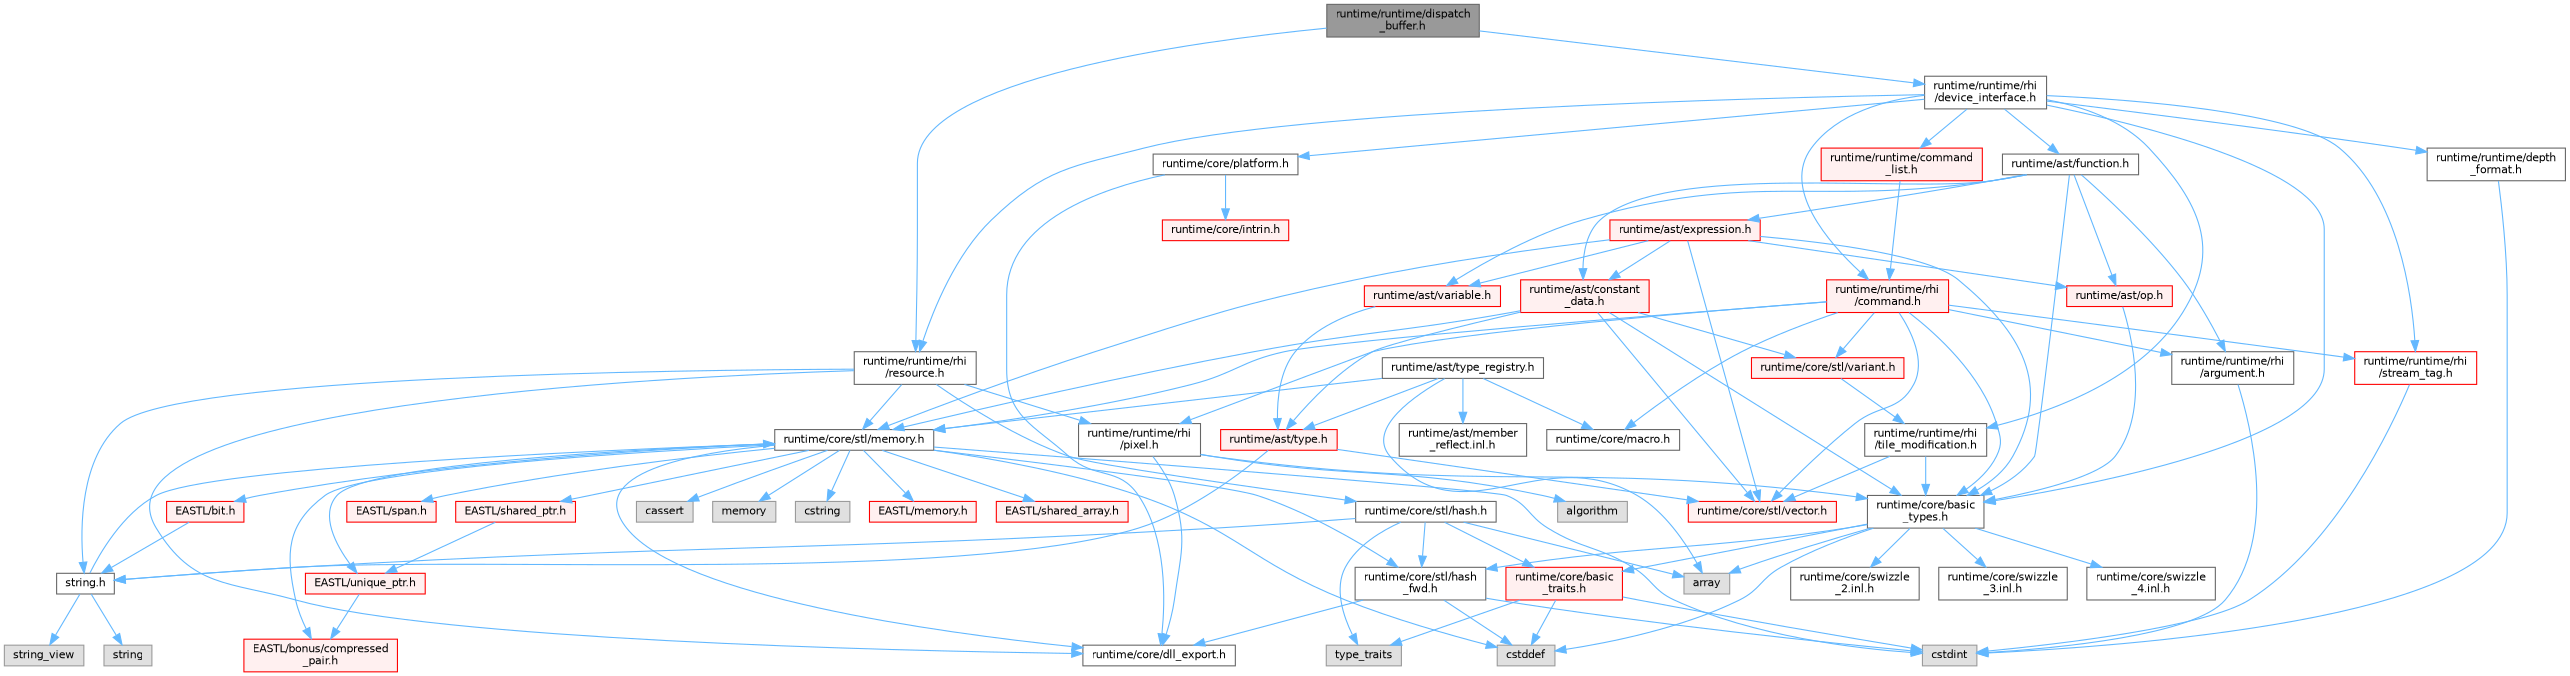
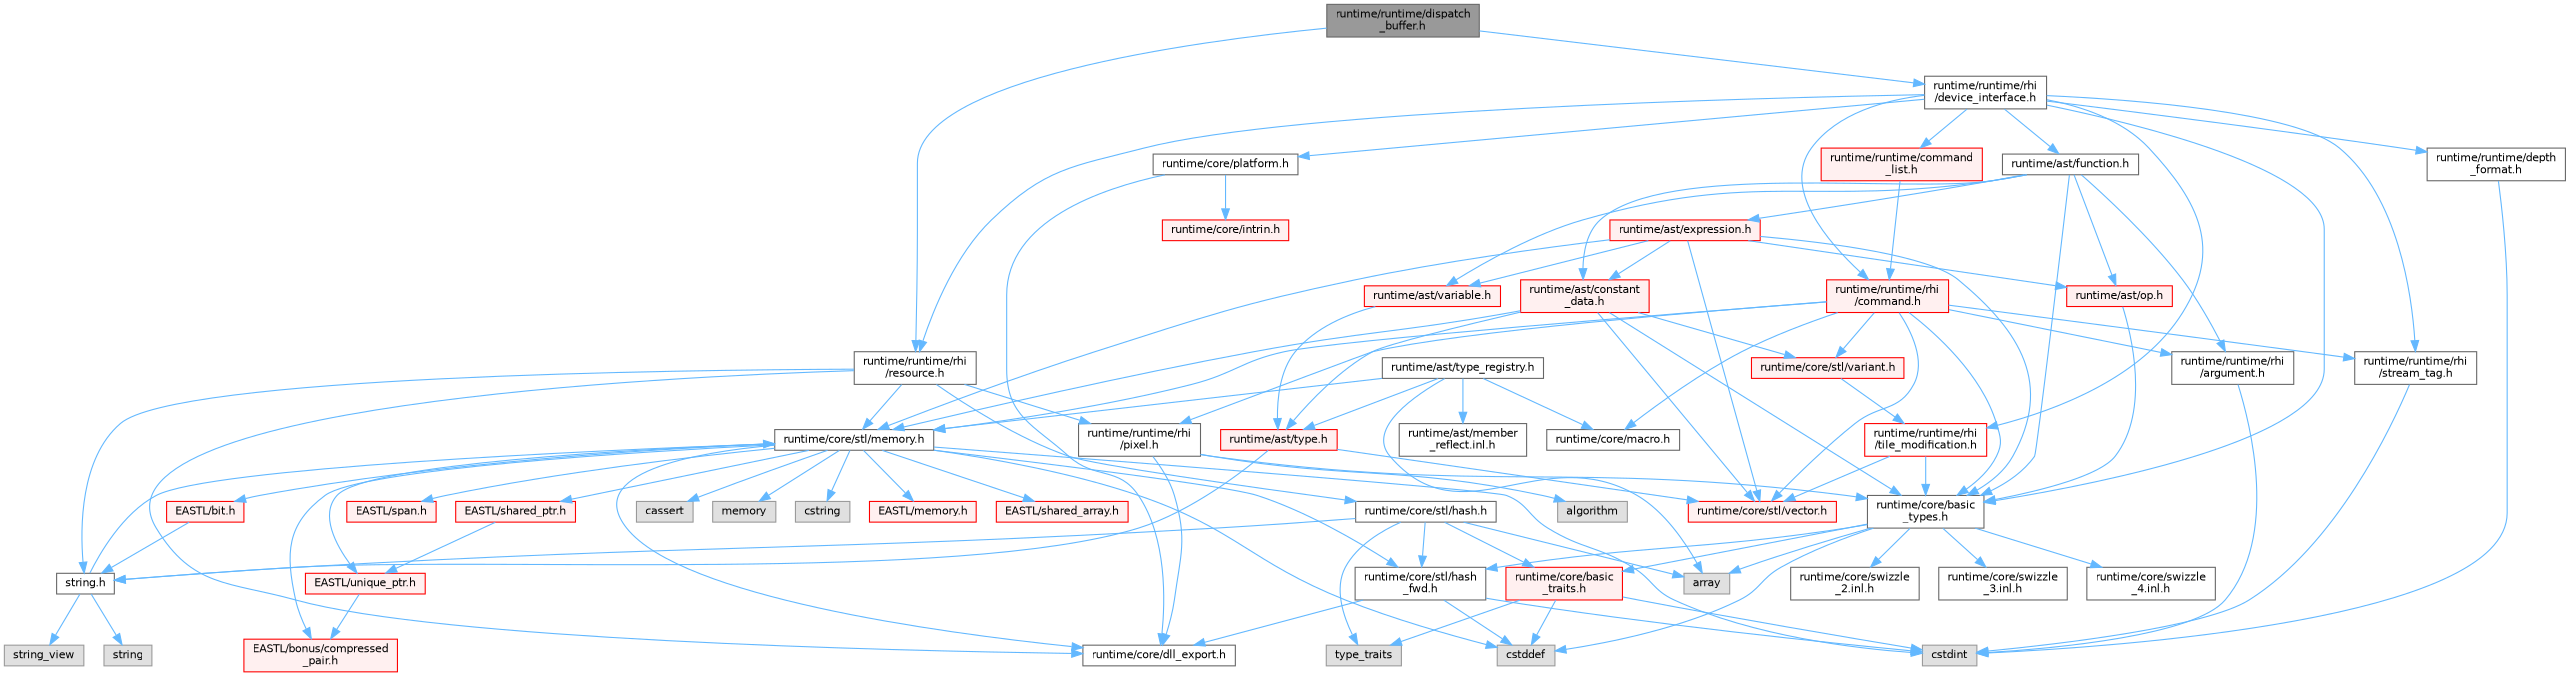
(2416, 368) -> (2416, 368)
(1926, 440) -> (1926, 440)
